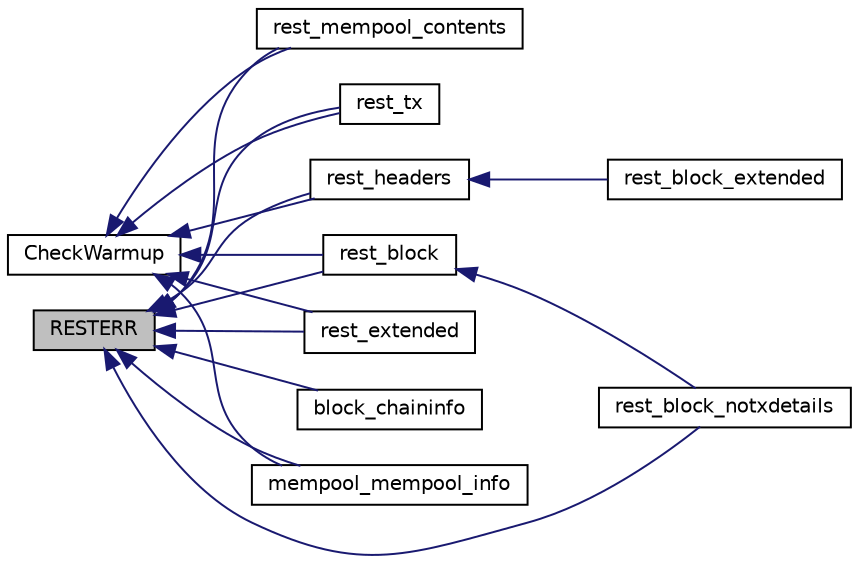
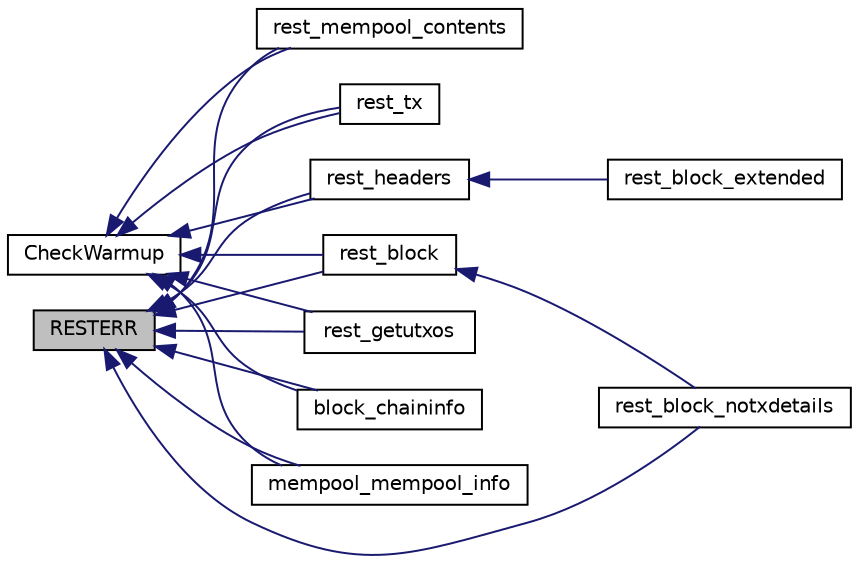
(390, 332) -> (390, 332)
none -> (225, 345)
